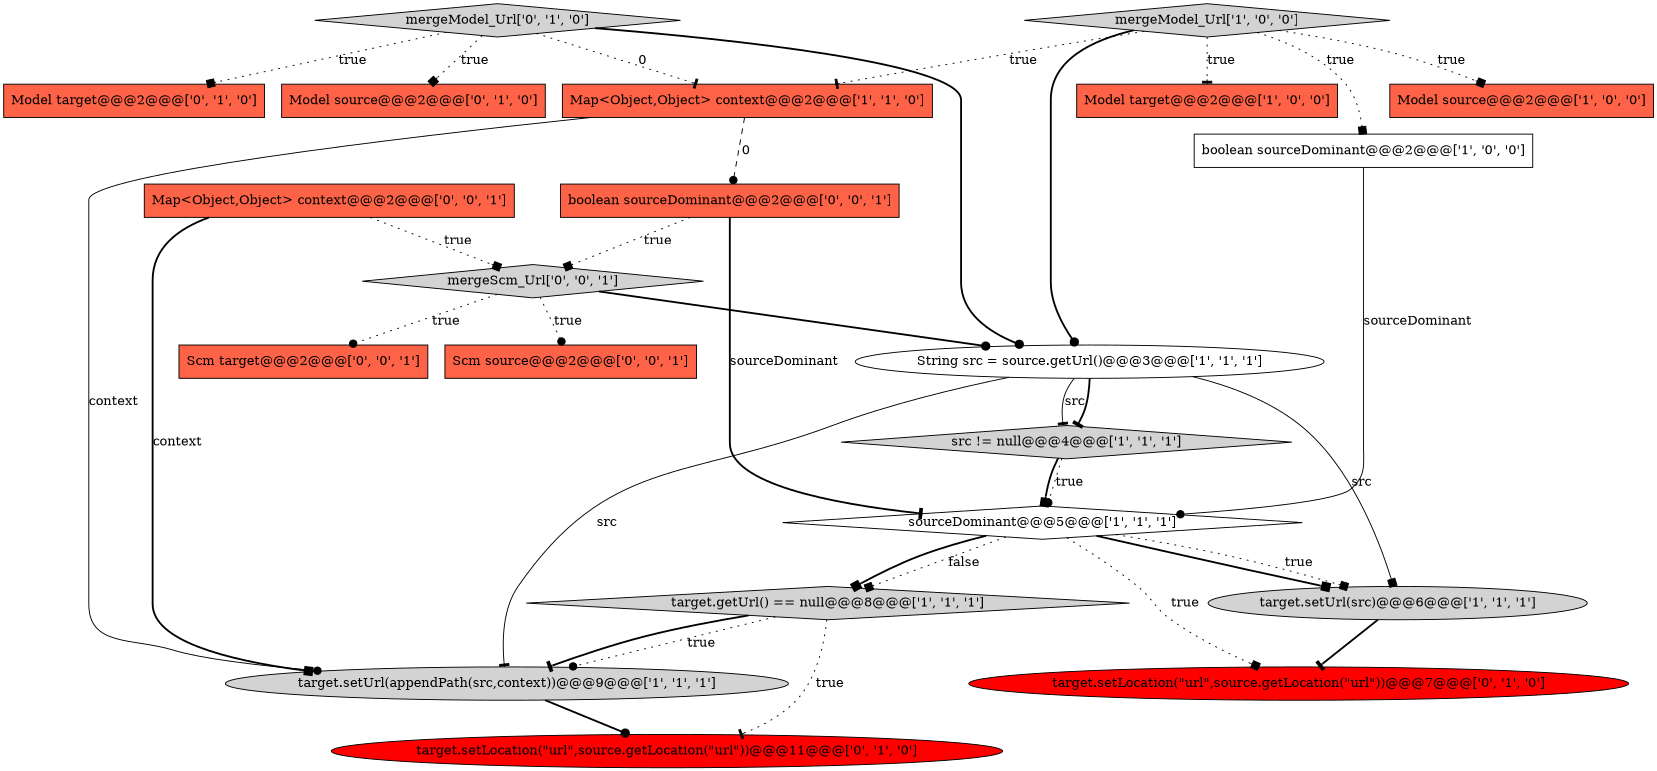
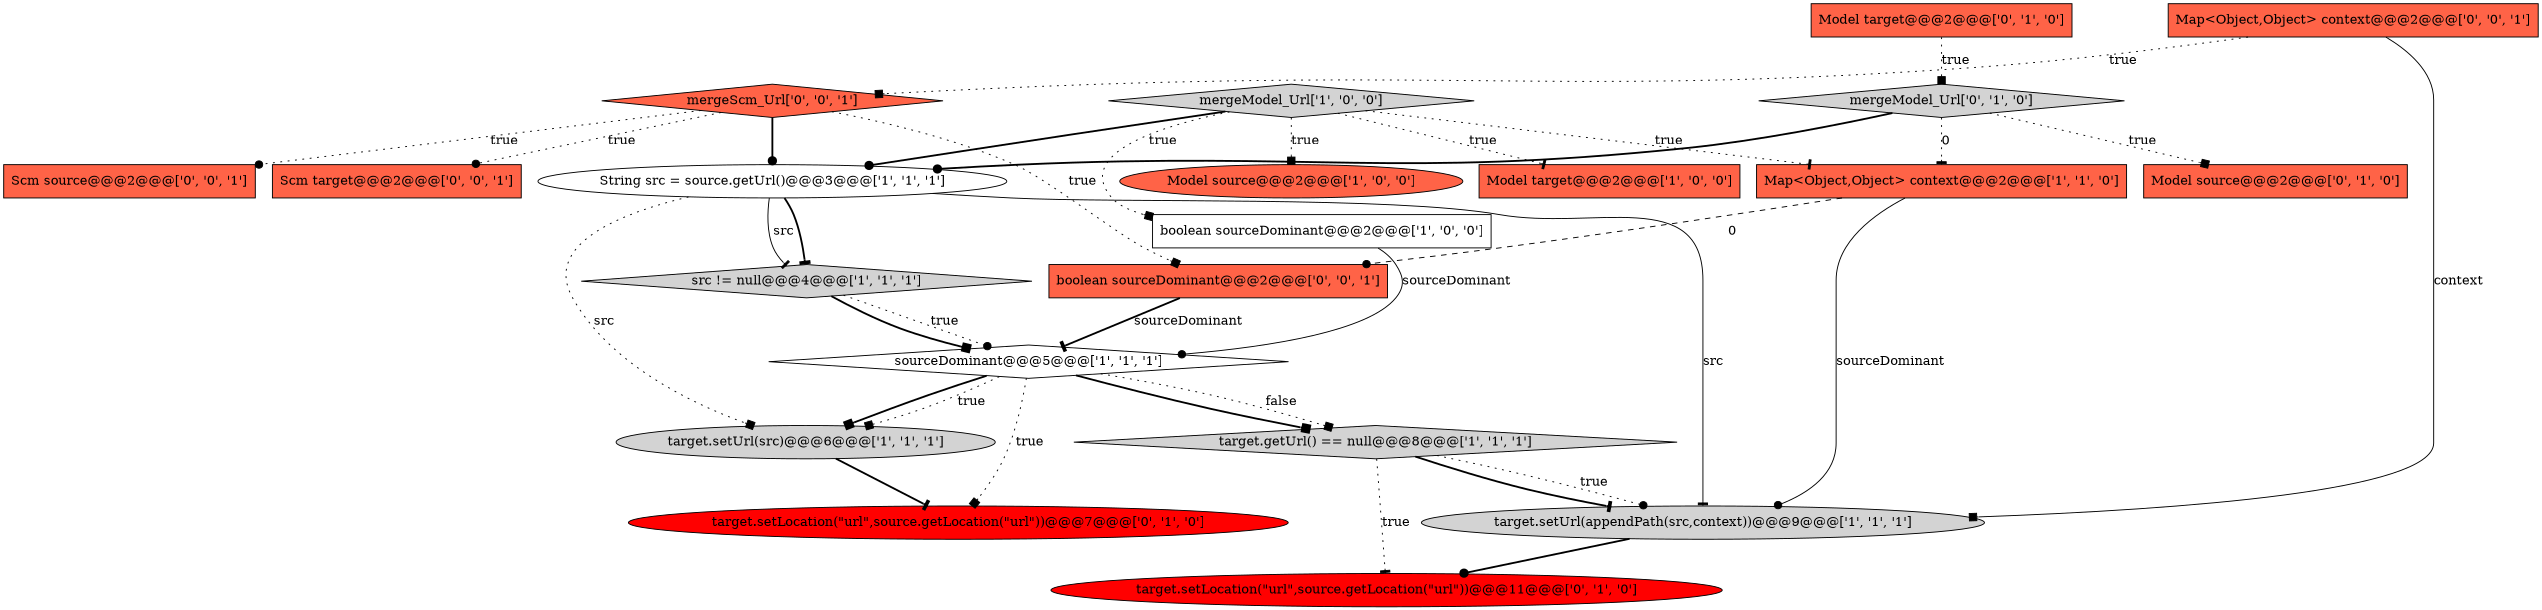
(331, 57) -> (1942, 56)
(1522, 101) -> (1291, 181)
(632, 241) -> (1003, 160)
(533, 281) -> (772, 101)
(114, 402) -> (1891, 362)
(1322, 446) -> (584, 314)
(153, 484) -> (2421, 461)
